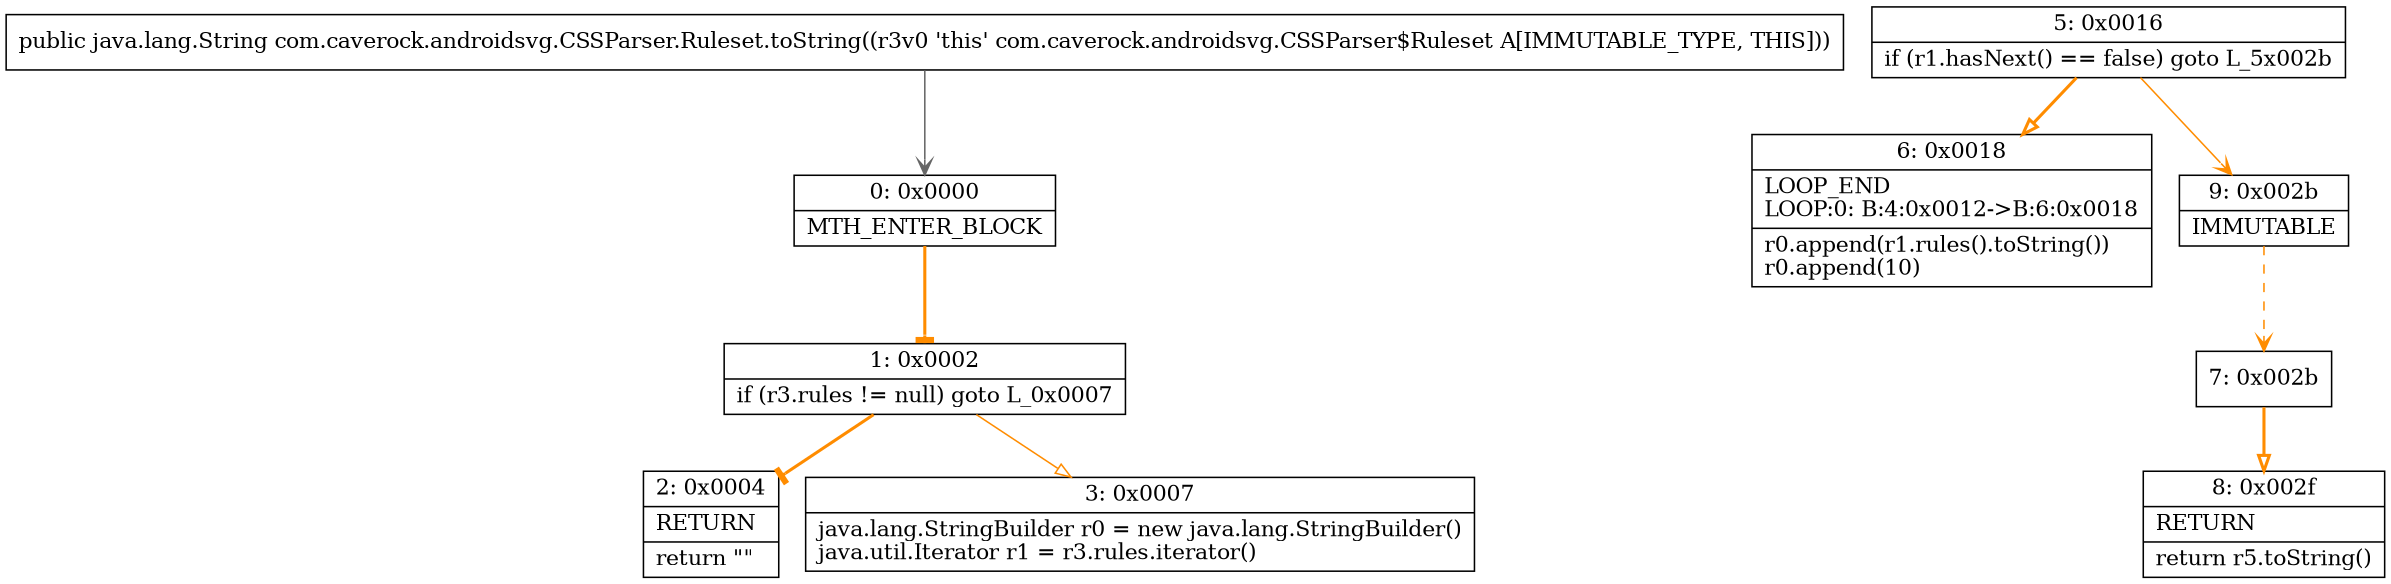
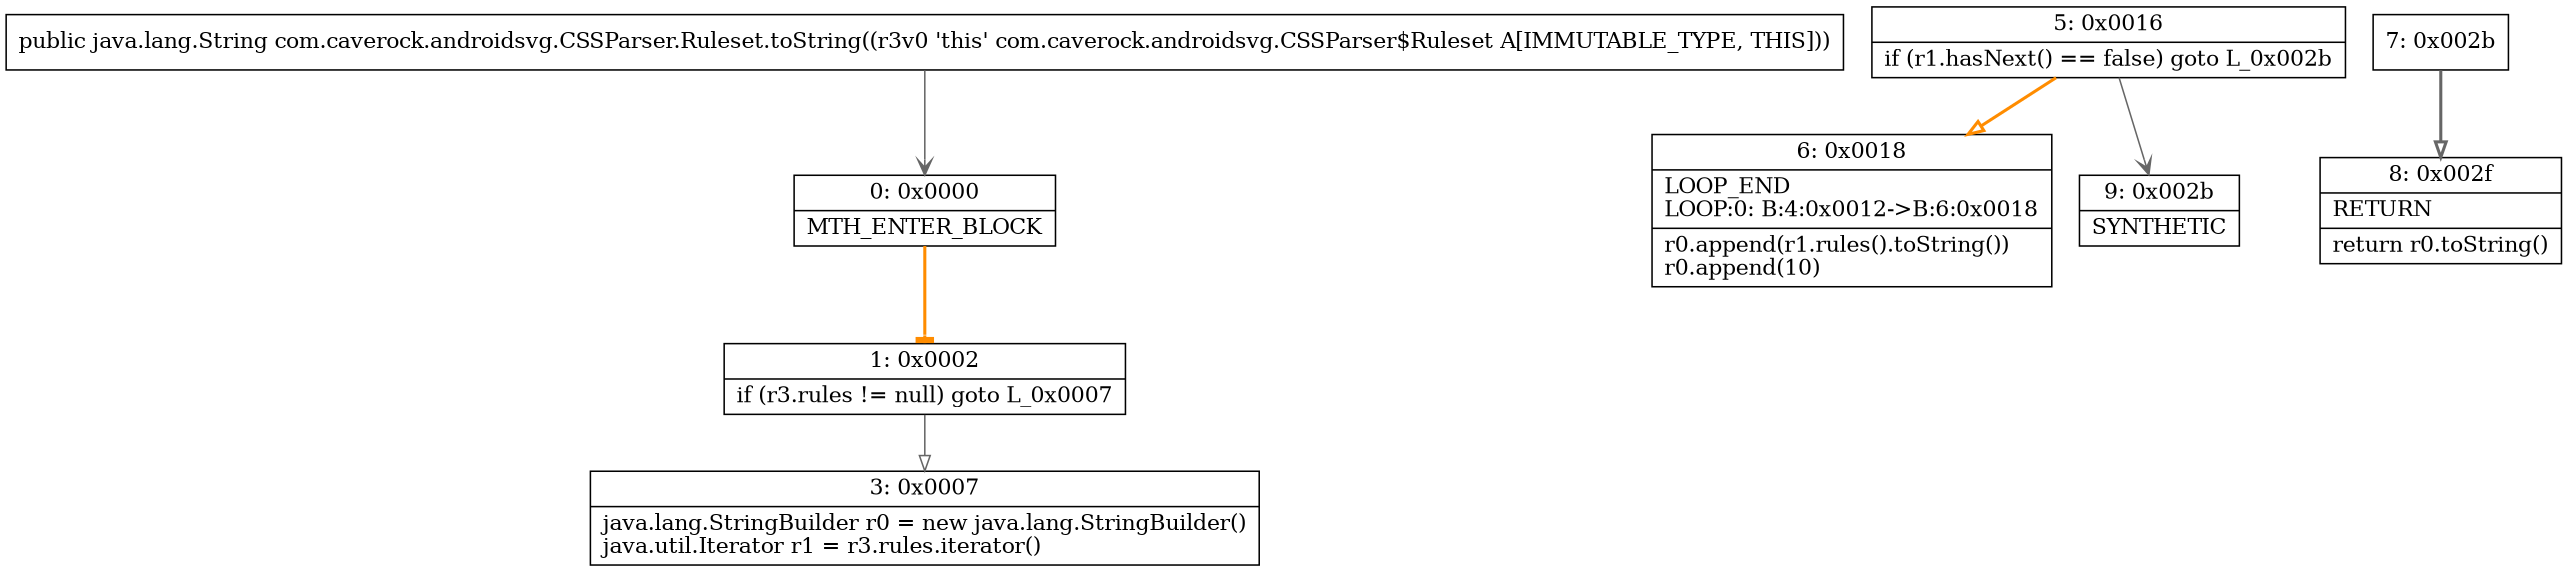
(2109, 59) -> (2109, 59)
(2180, 120) -> (2132, 119)
(2264, 228) -> (2159, 228)
(2264, 291) -> none
(2264, 431) -> (2441, 106)
(1017, 442) -> (925, 435)
(711, 524) -> none
(2264, 559) -> (2441, 245)
